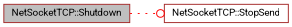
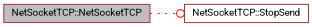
(67, 13) -> (77, 13)
